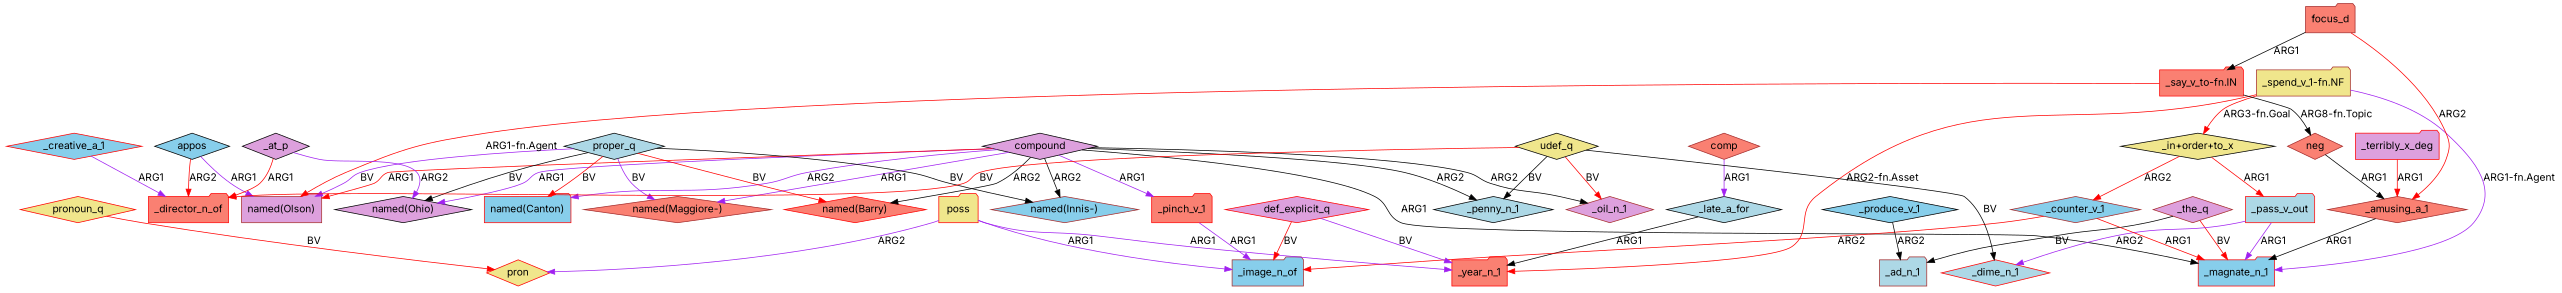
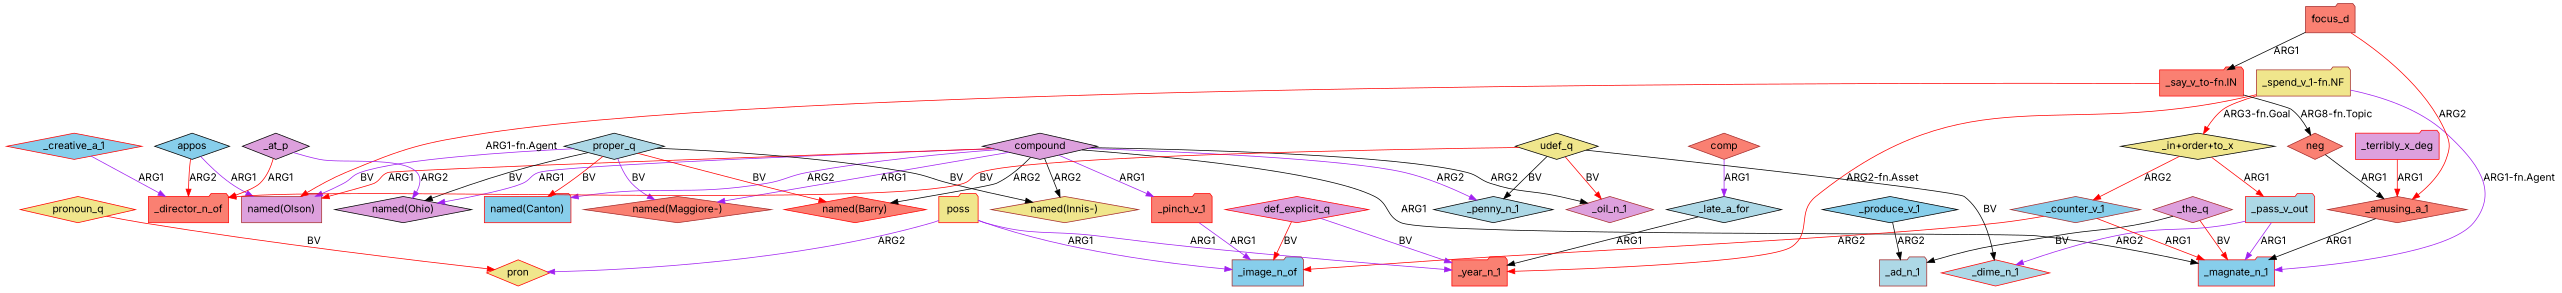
(1282, 158) -> (1282, 158)
(1065, 210) -> (1065, 210)
